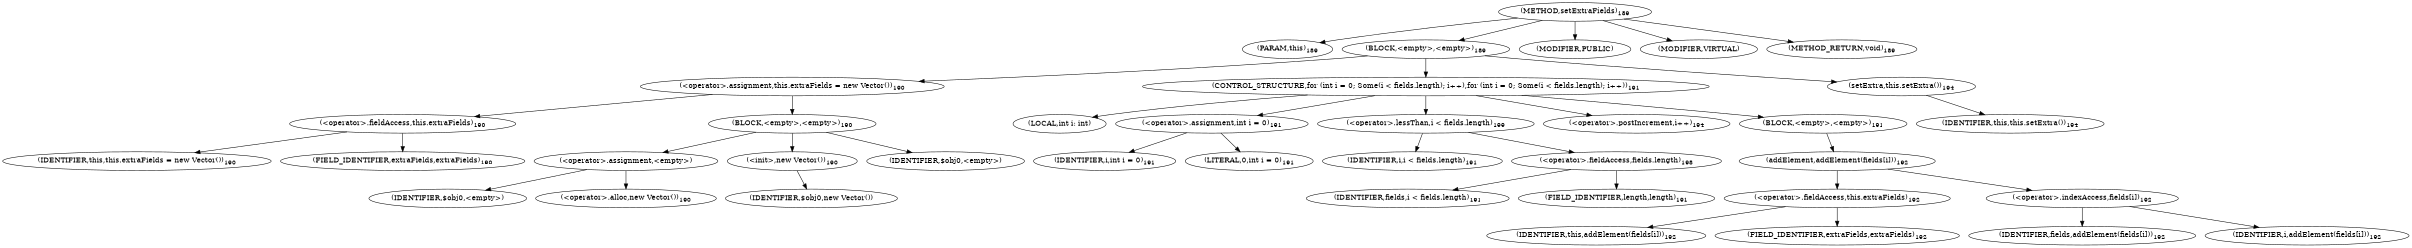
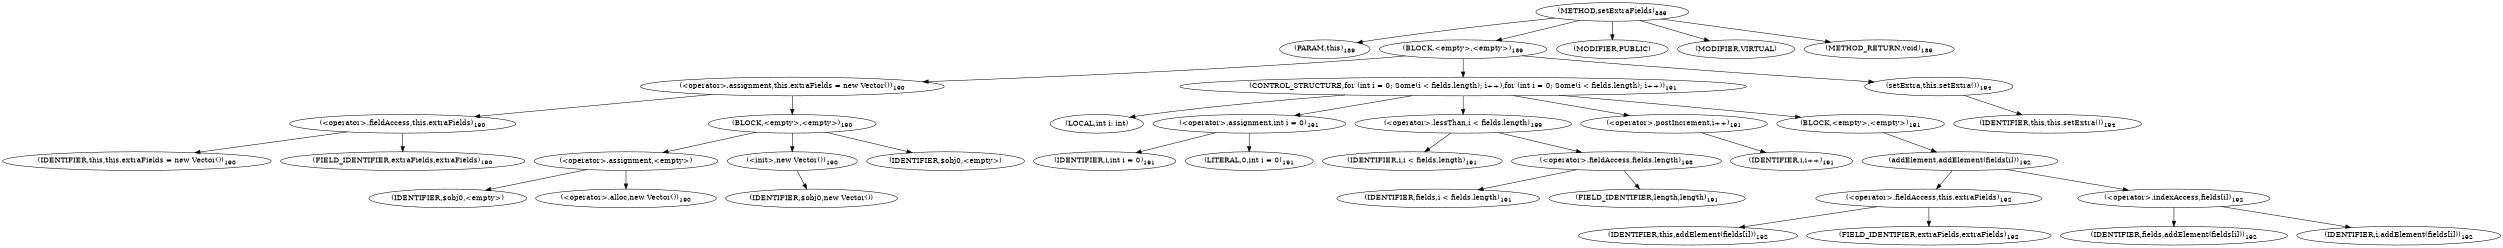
(1624, 11) -> (1661, 11)
(1698, 123) -> (1736, 123)
none -> (1792, 161)
